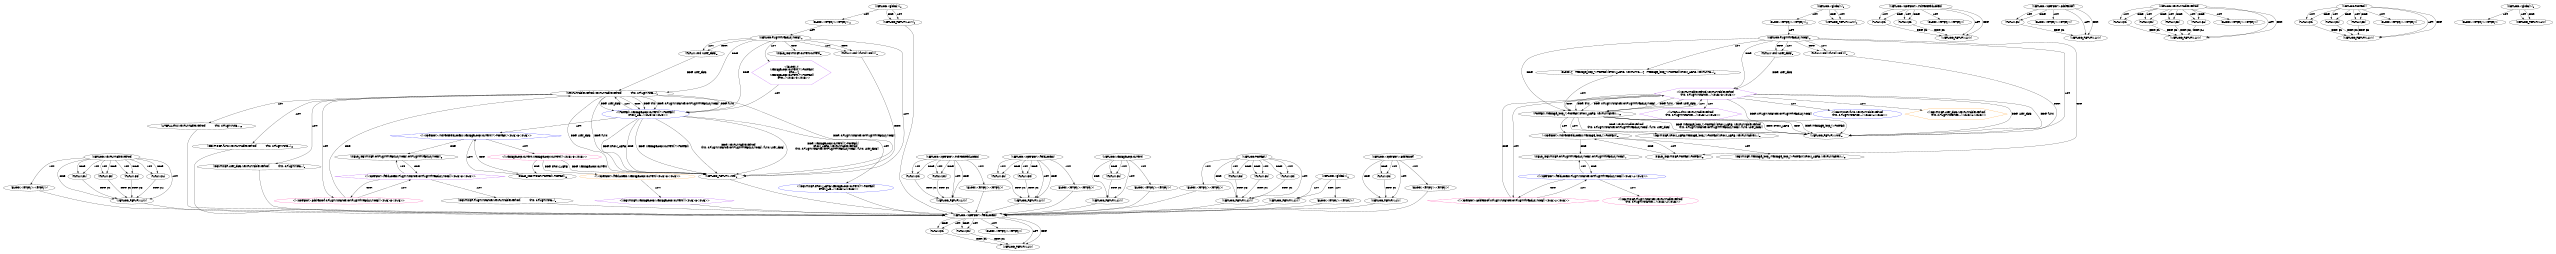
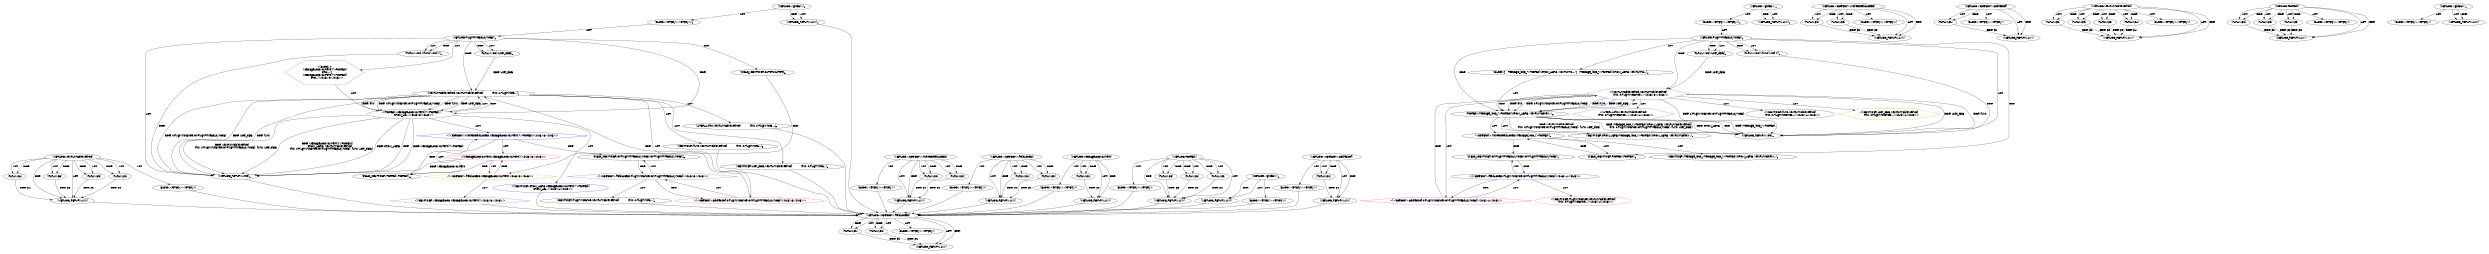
none -> (687, 153)
(556, 167) -> (494, 167)
none -> (499, 168)
(637, 177) -> (490, 177)
